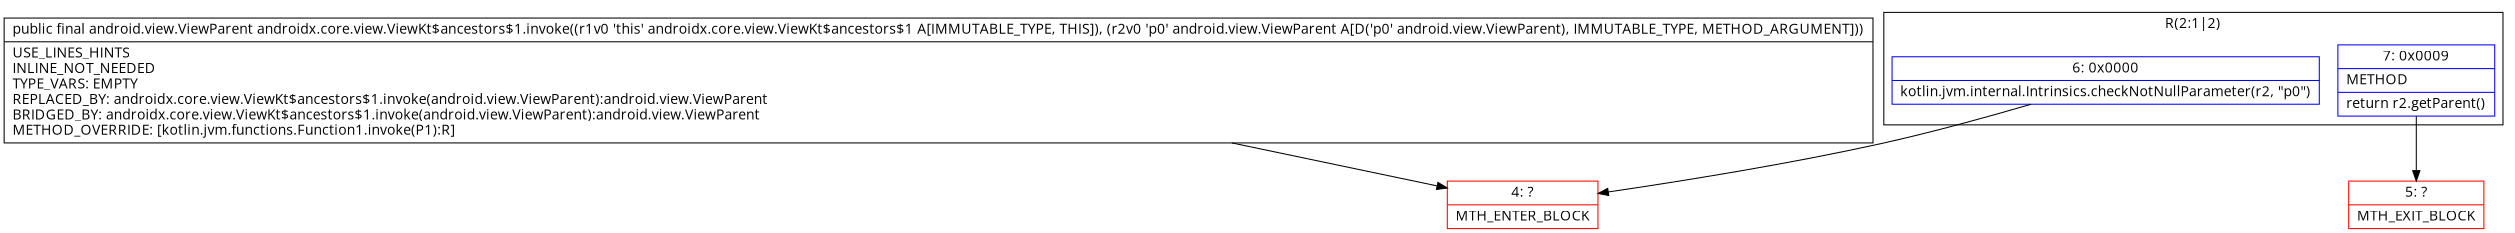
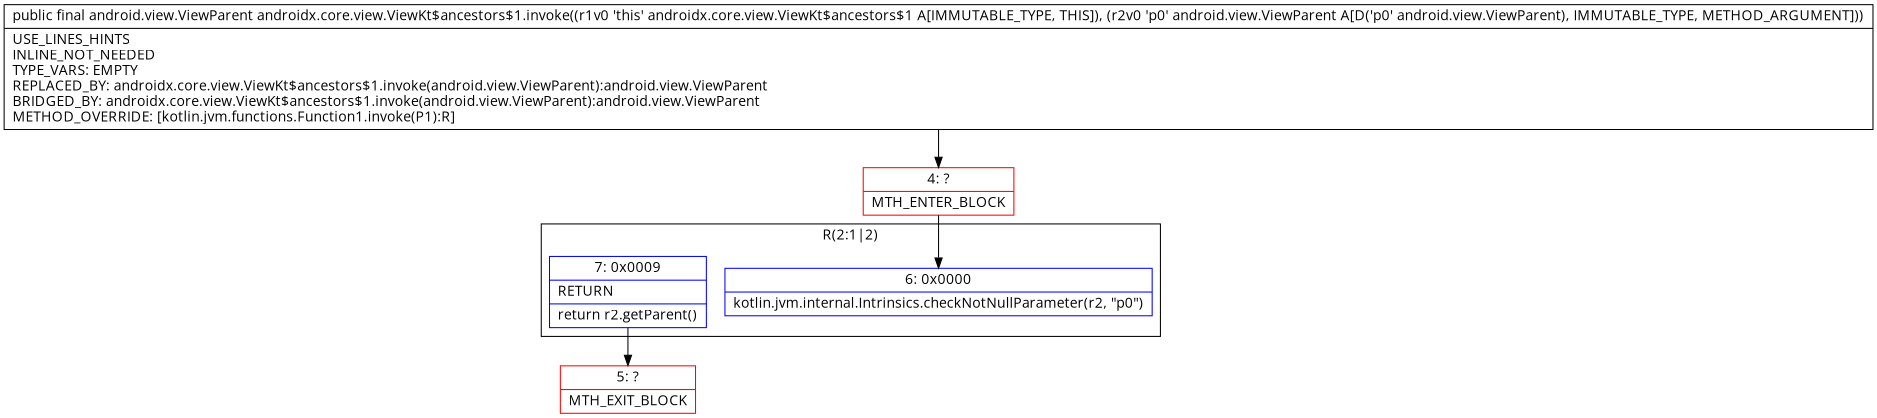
(2378, 80) -> (586, 292)
(1821, 156) -> (939, 236)
